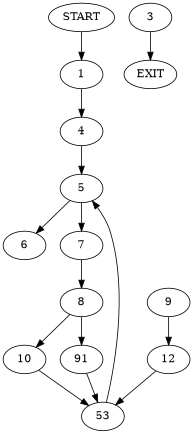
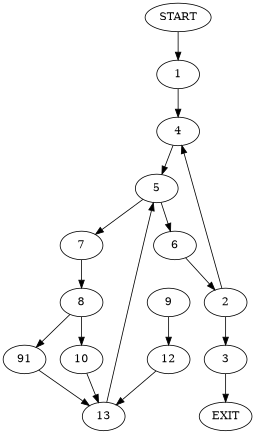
none -> (226, 302)
(103, 416) -> (104, 416)
